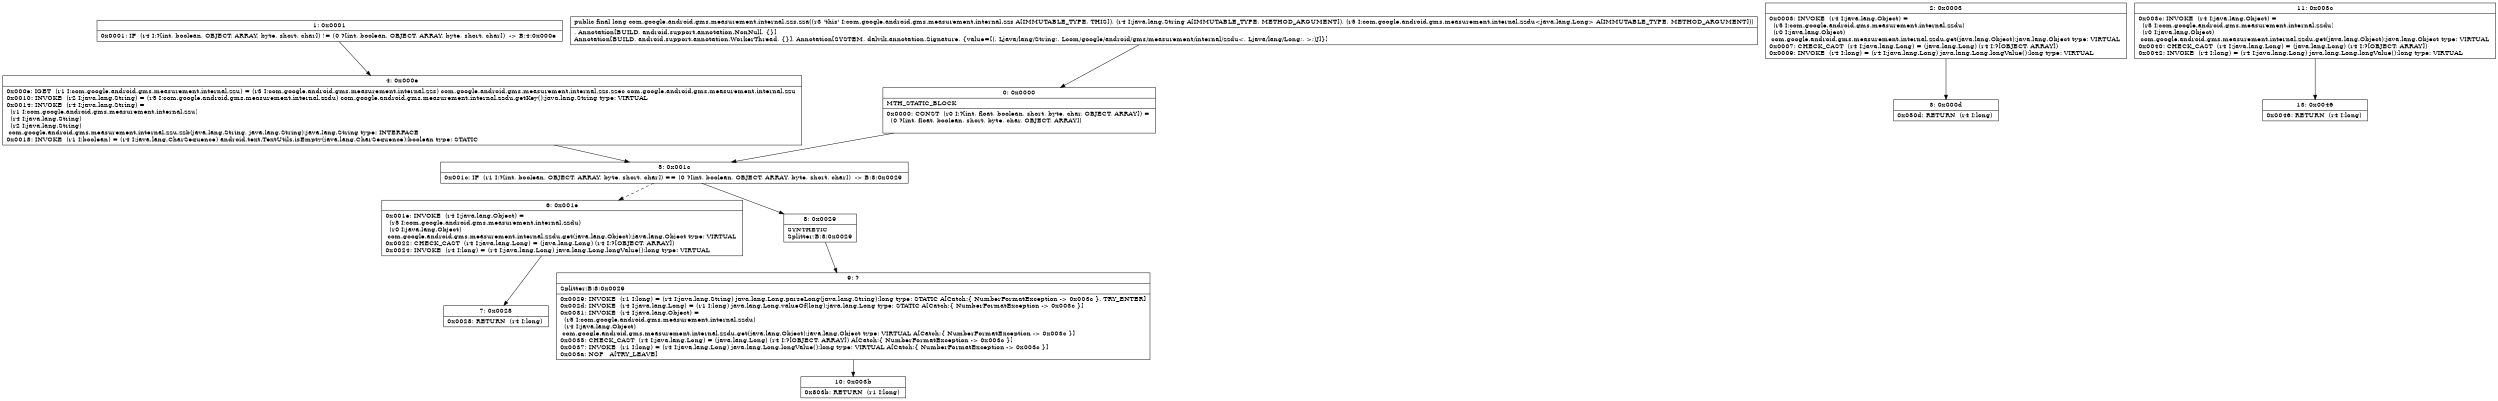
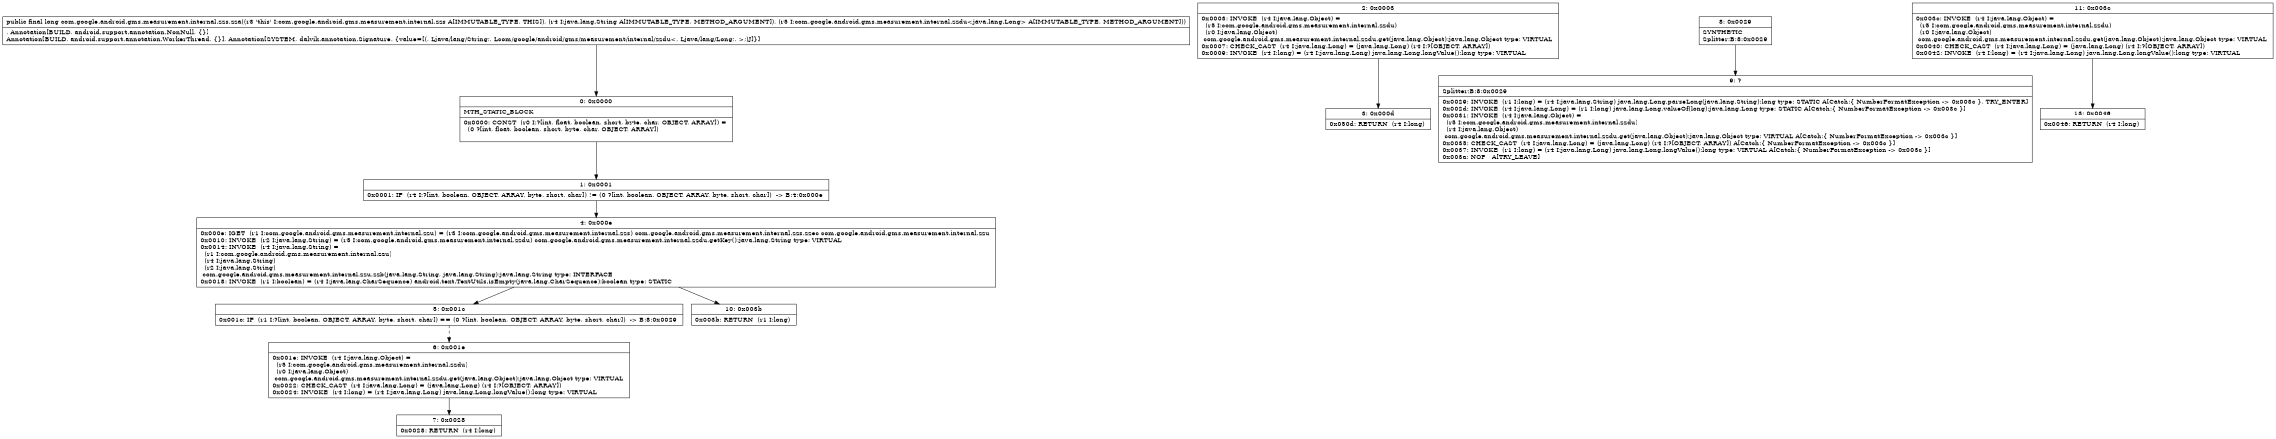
(815, 147) -> (596, 158)
(741, 198) -> none
(853, 366) -> (697, 295)
(853, 392) -> (744, 320)
